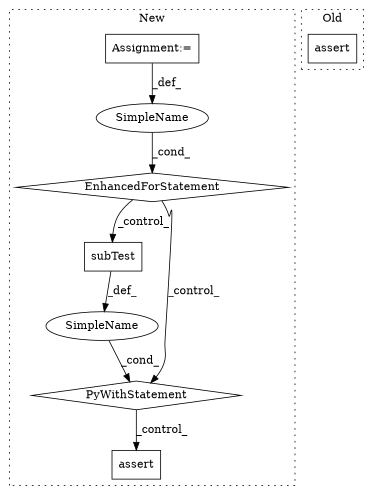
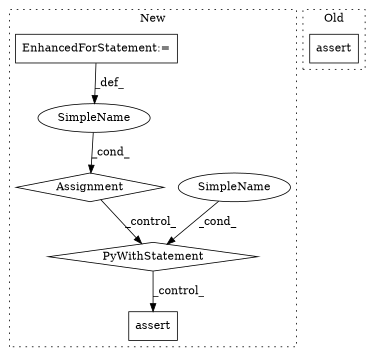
(152, 49) -> (96, 49)
(152, 187) -> (90, 187)
(113, 257) -> none
